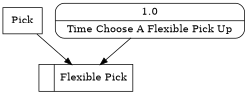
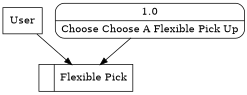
(23, 21) -> (23, 21)
(150, 29) -> (150, 29)
